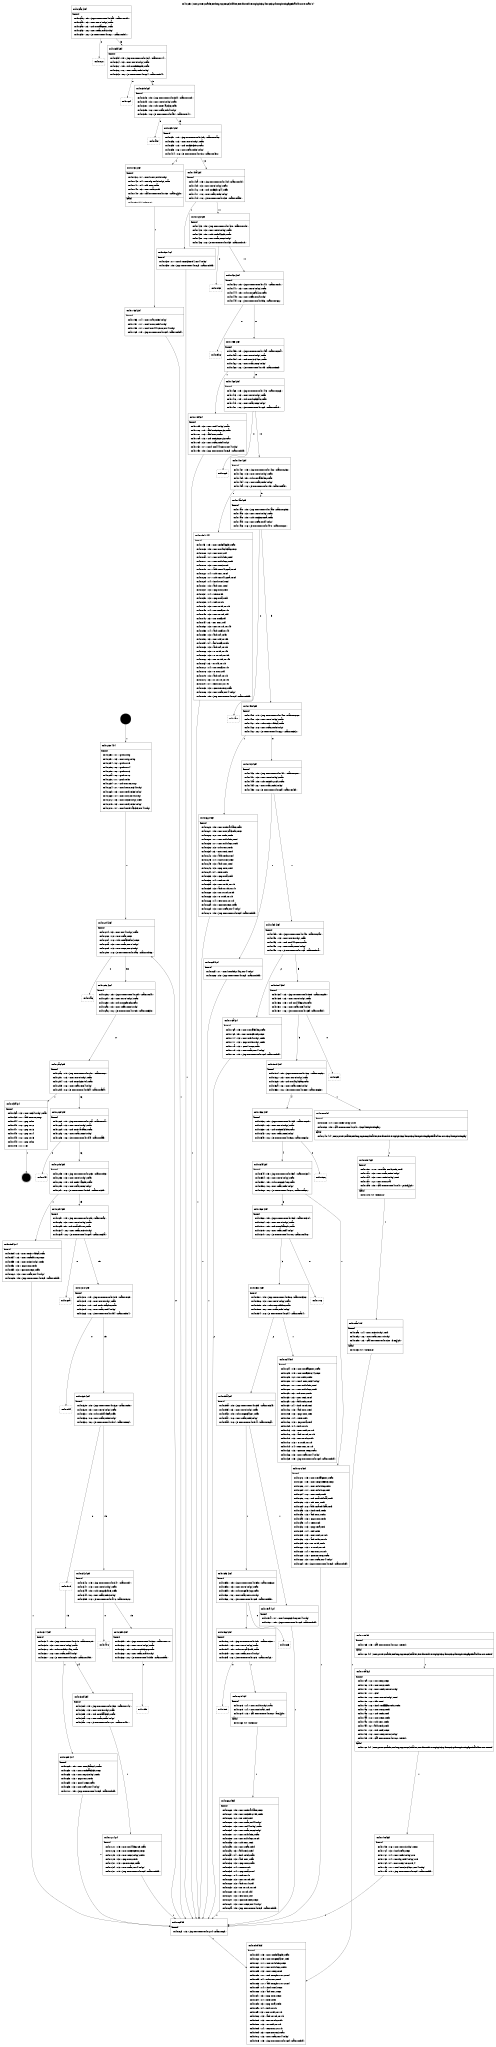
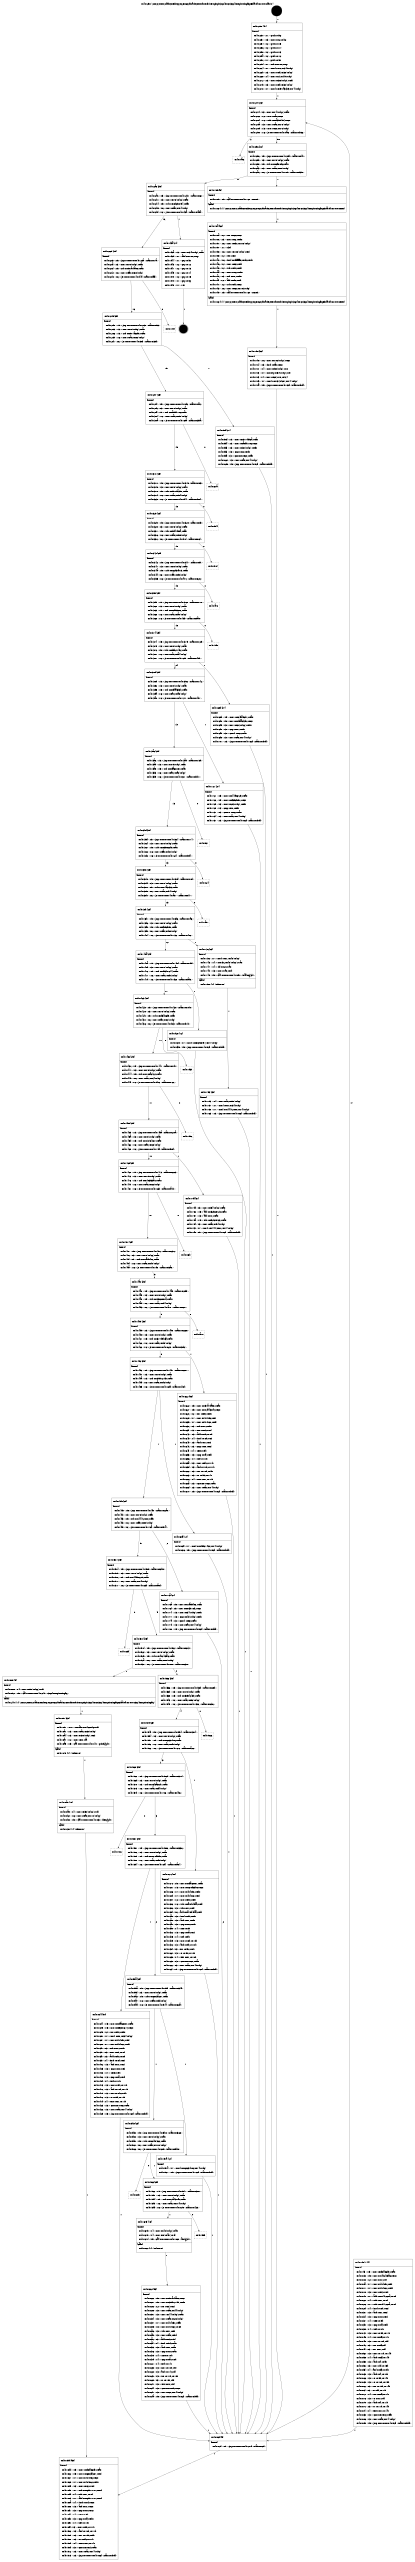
none -> (277, 181)
(224, 509) -> none
none -> (174, 724)
(66, 1609) -> (175, 625)
none -> (120, 2311)
